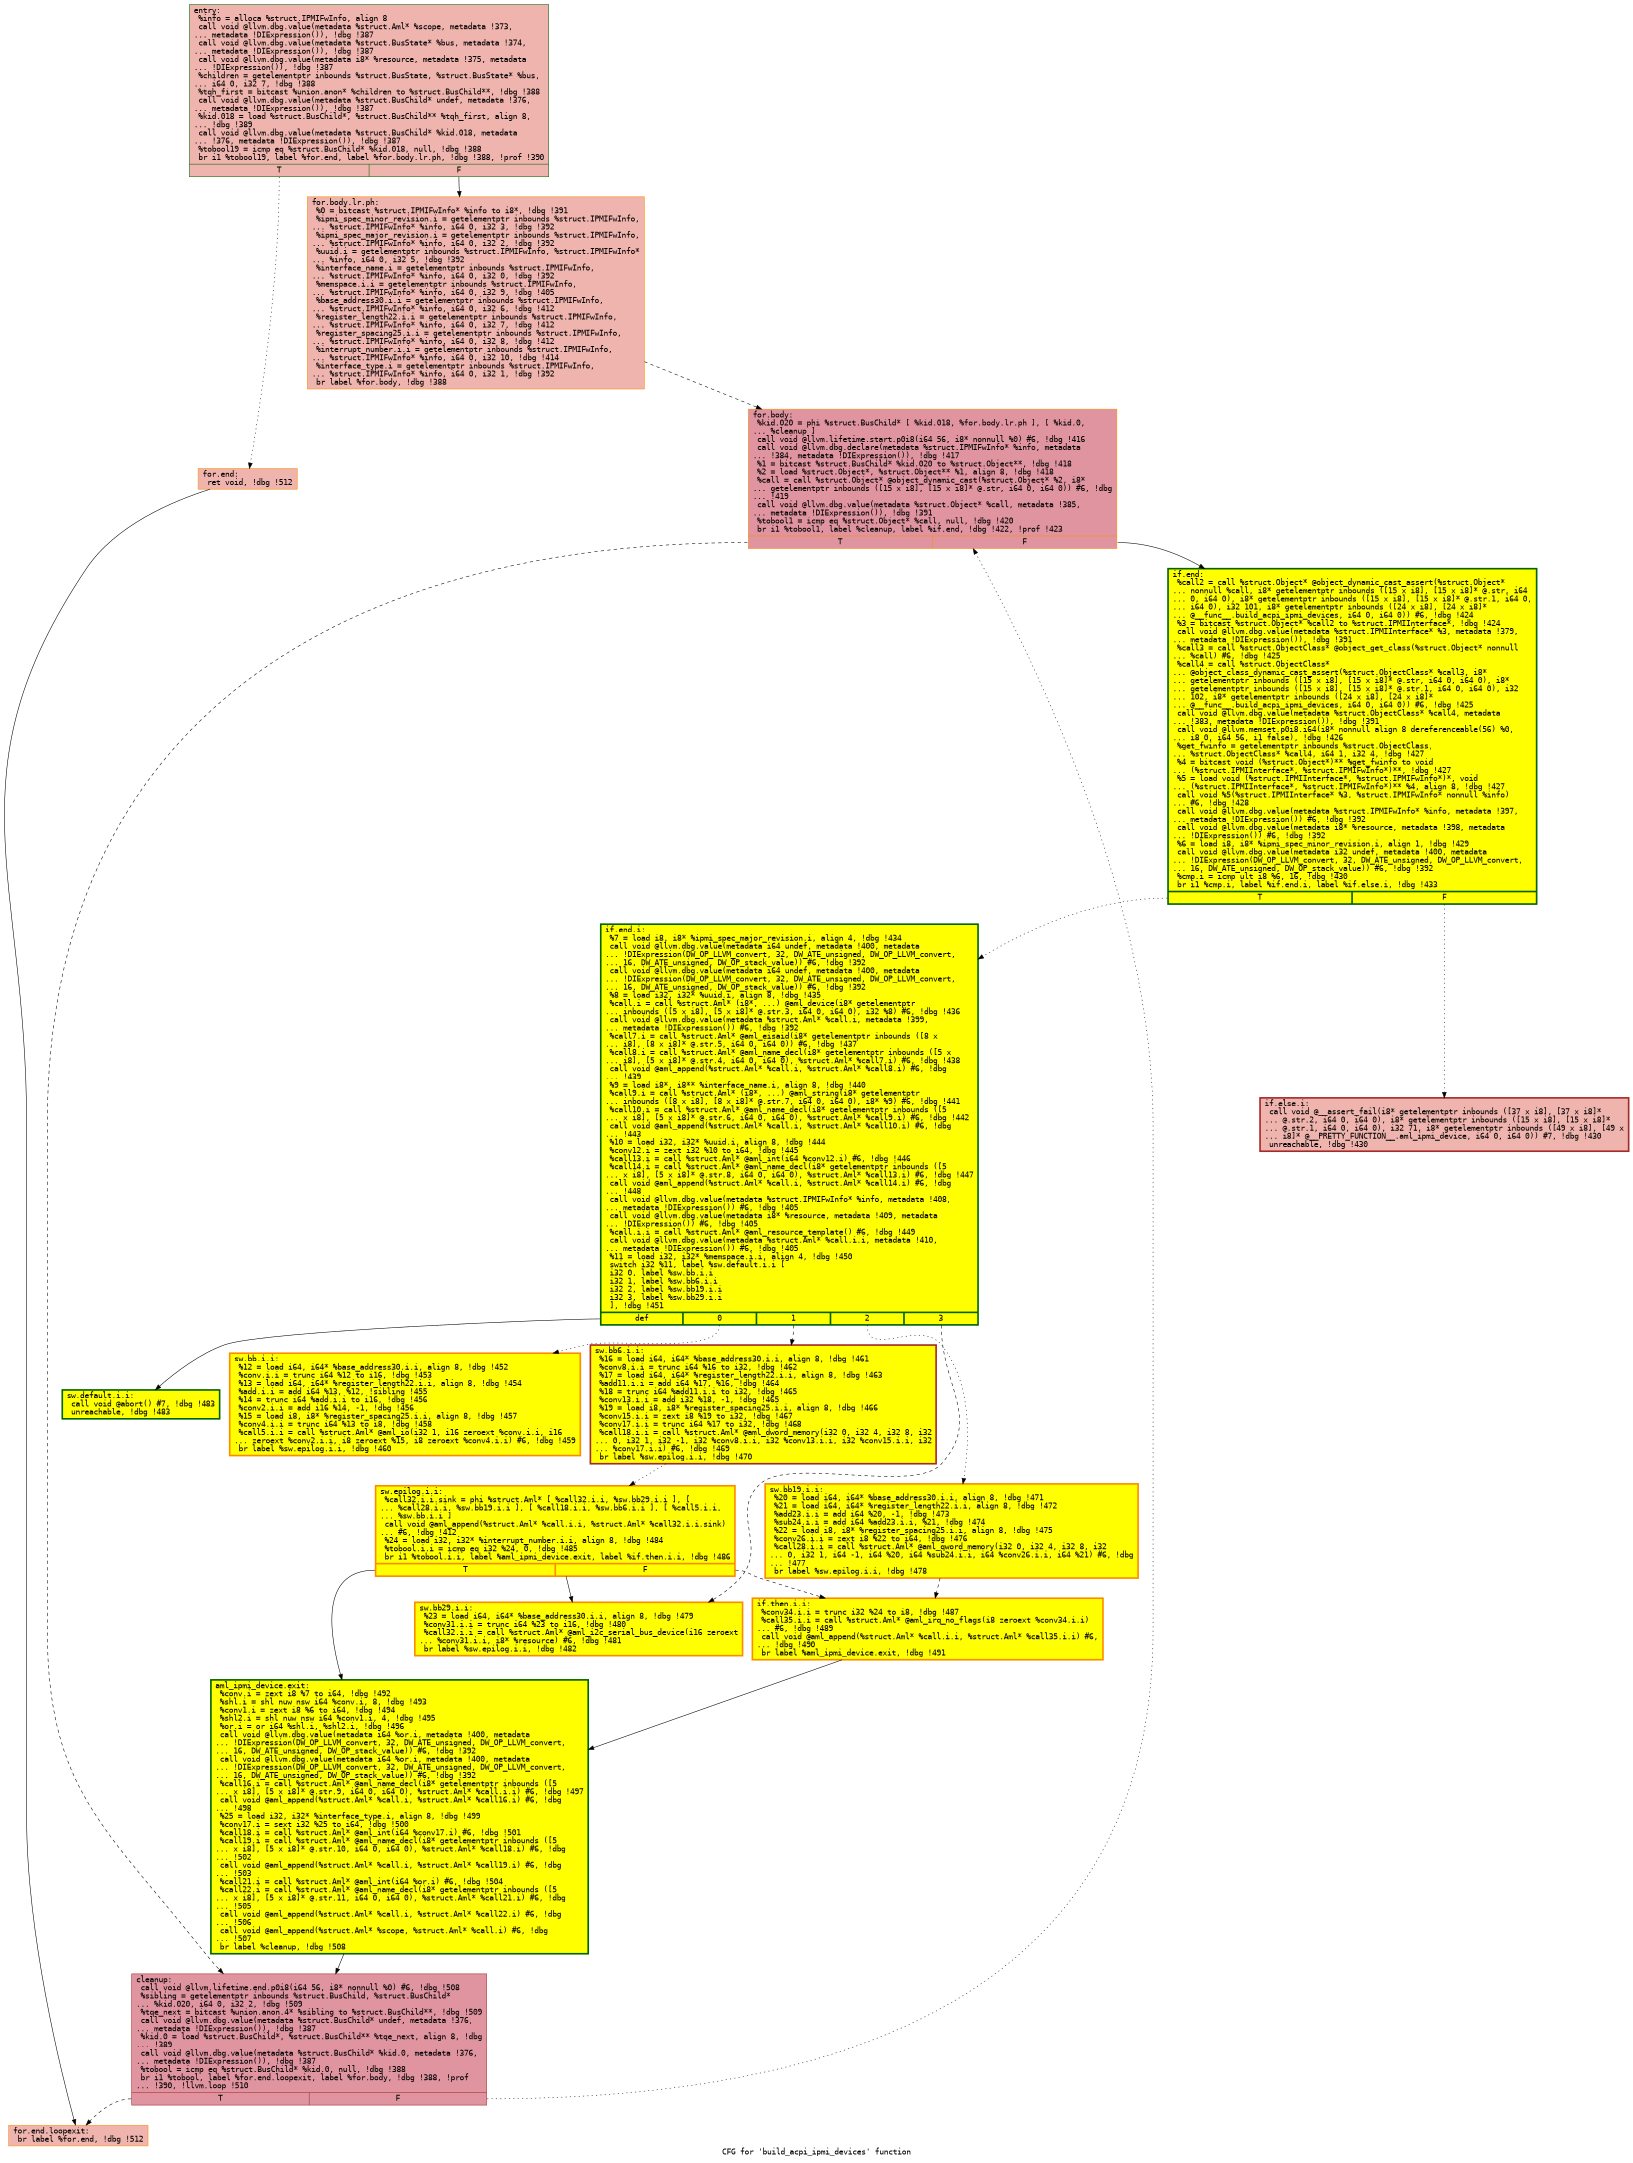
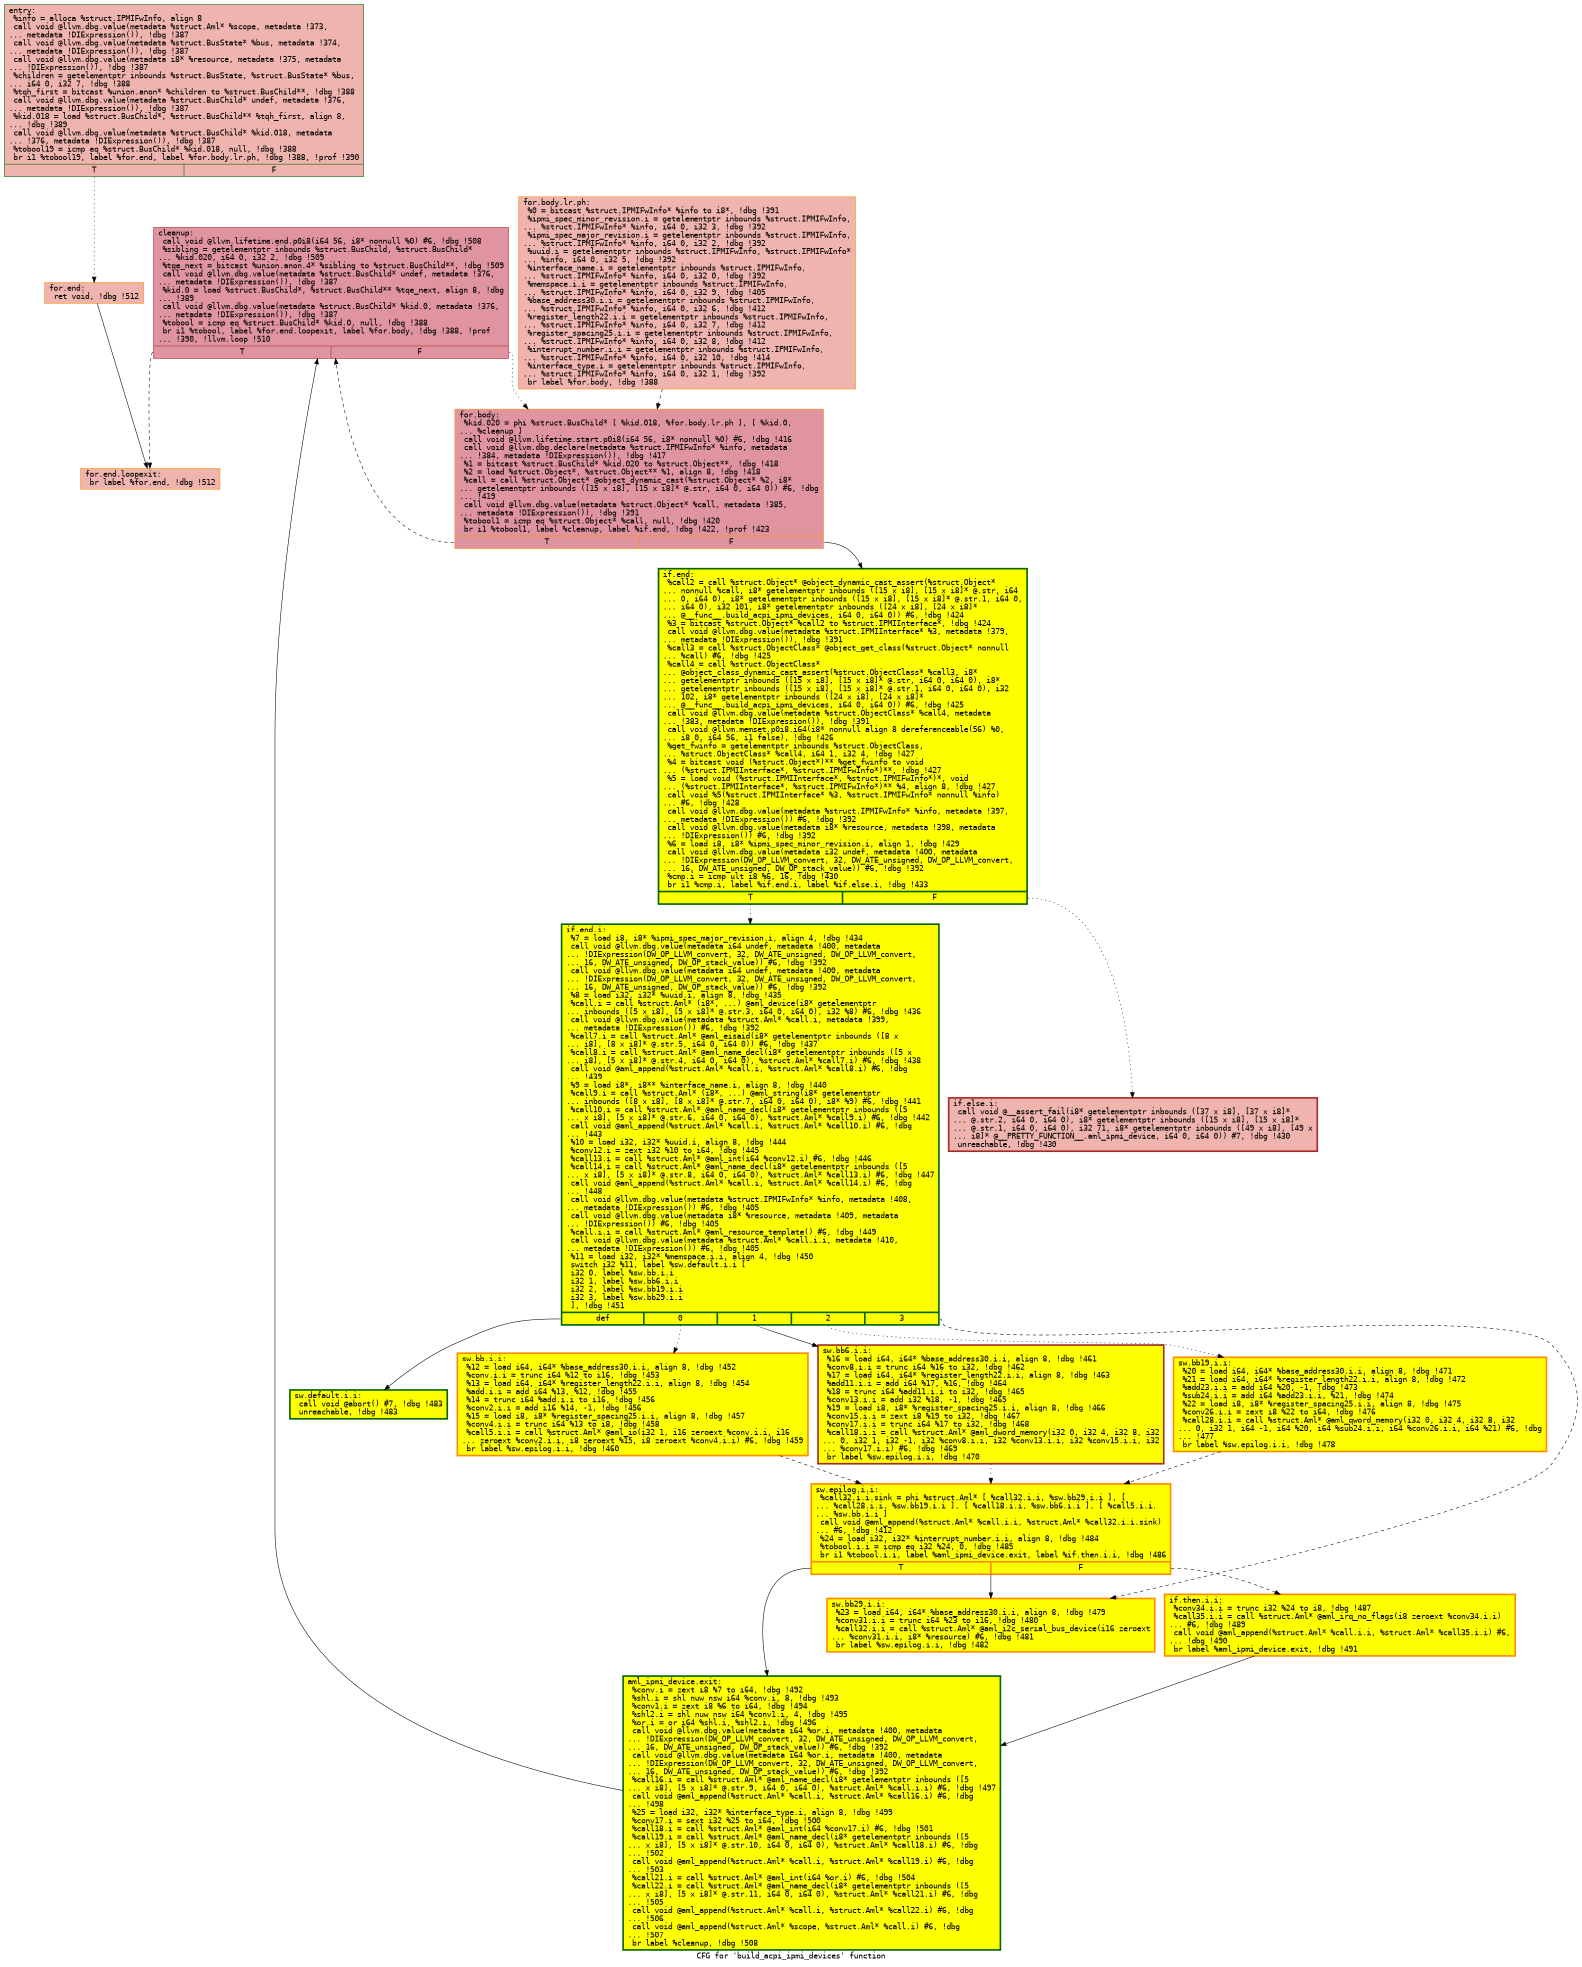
(459, 184) -> none
(793, 1332) -> (784, 1335)
(331, 1392) -> (549, 1392)
none -> (818, 1469)
(938, 1585) -> (1175, 1467)
